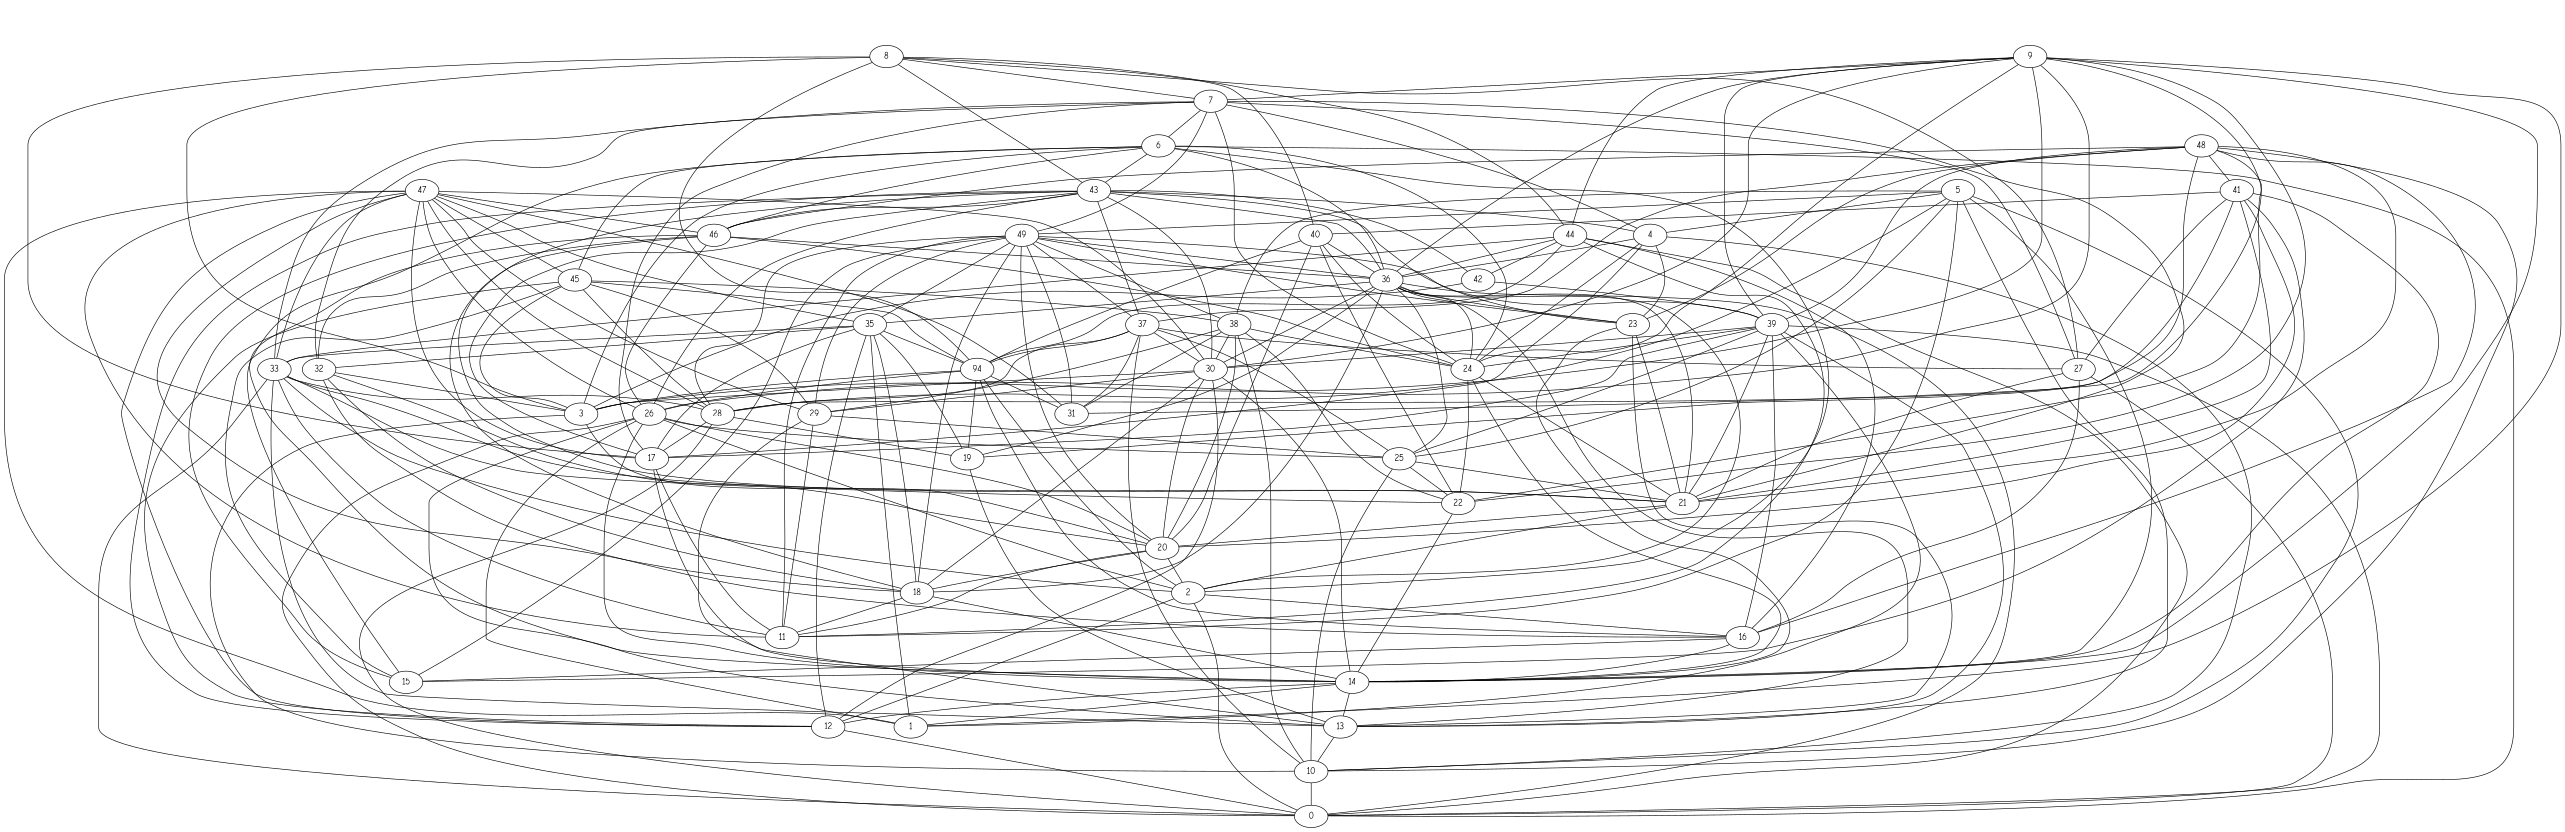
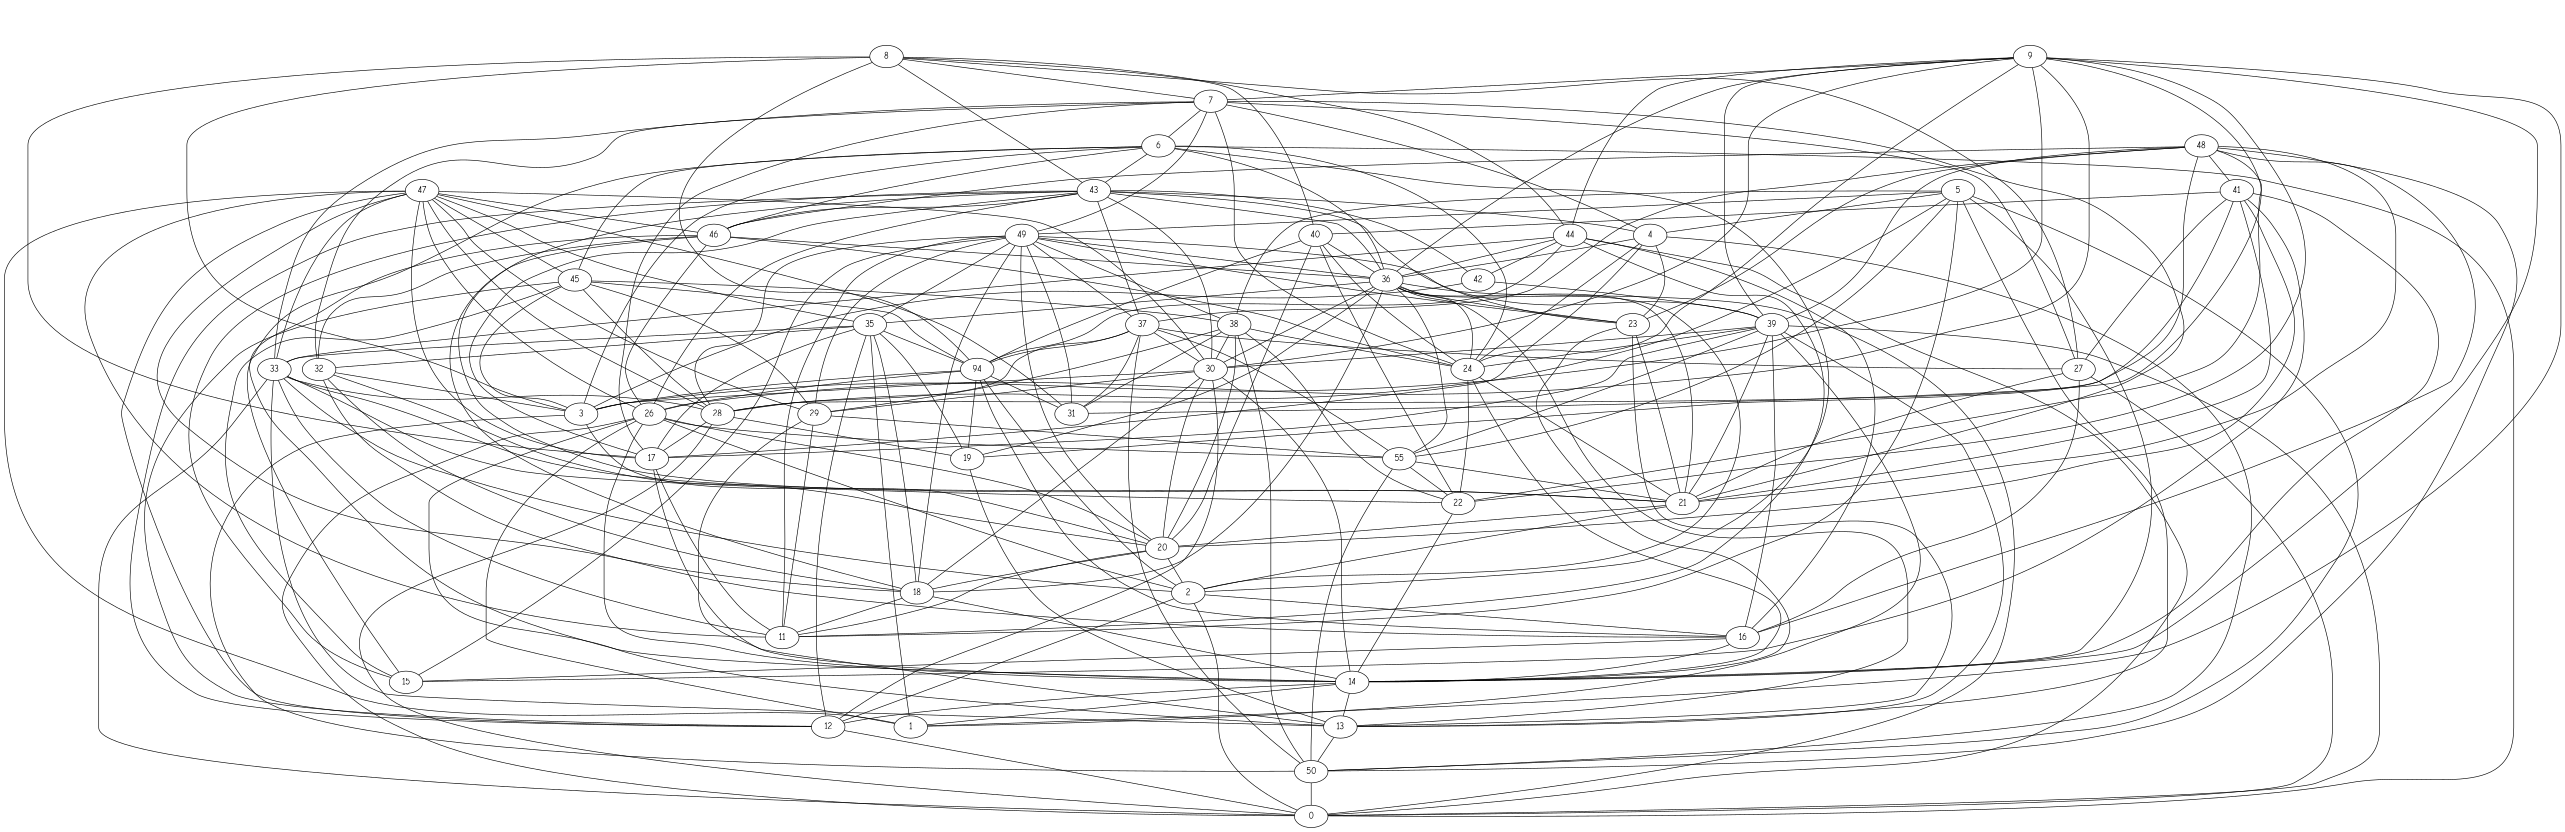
(1399, 459) -> (1399, 459)
(1311, 772) -> (1311, 772)
